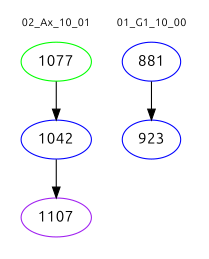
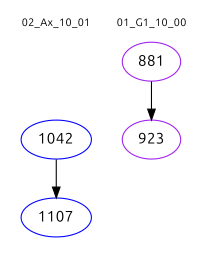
(56, 62) -> none
(151, 62) -> (151, 62)
(151, 140) -> (151, 140)
(56, 217) -> (56, 217)
